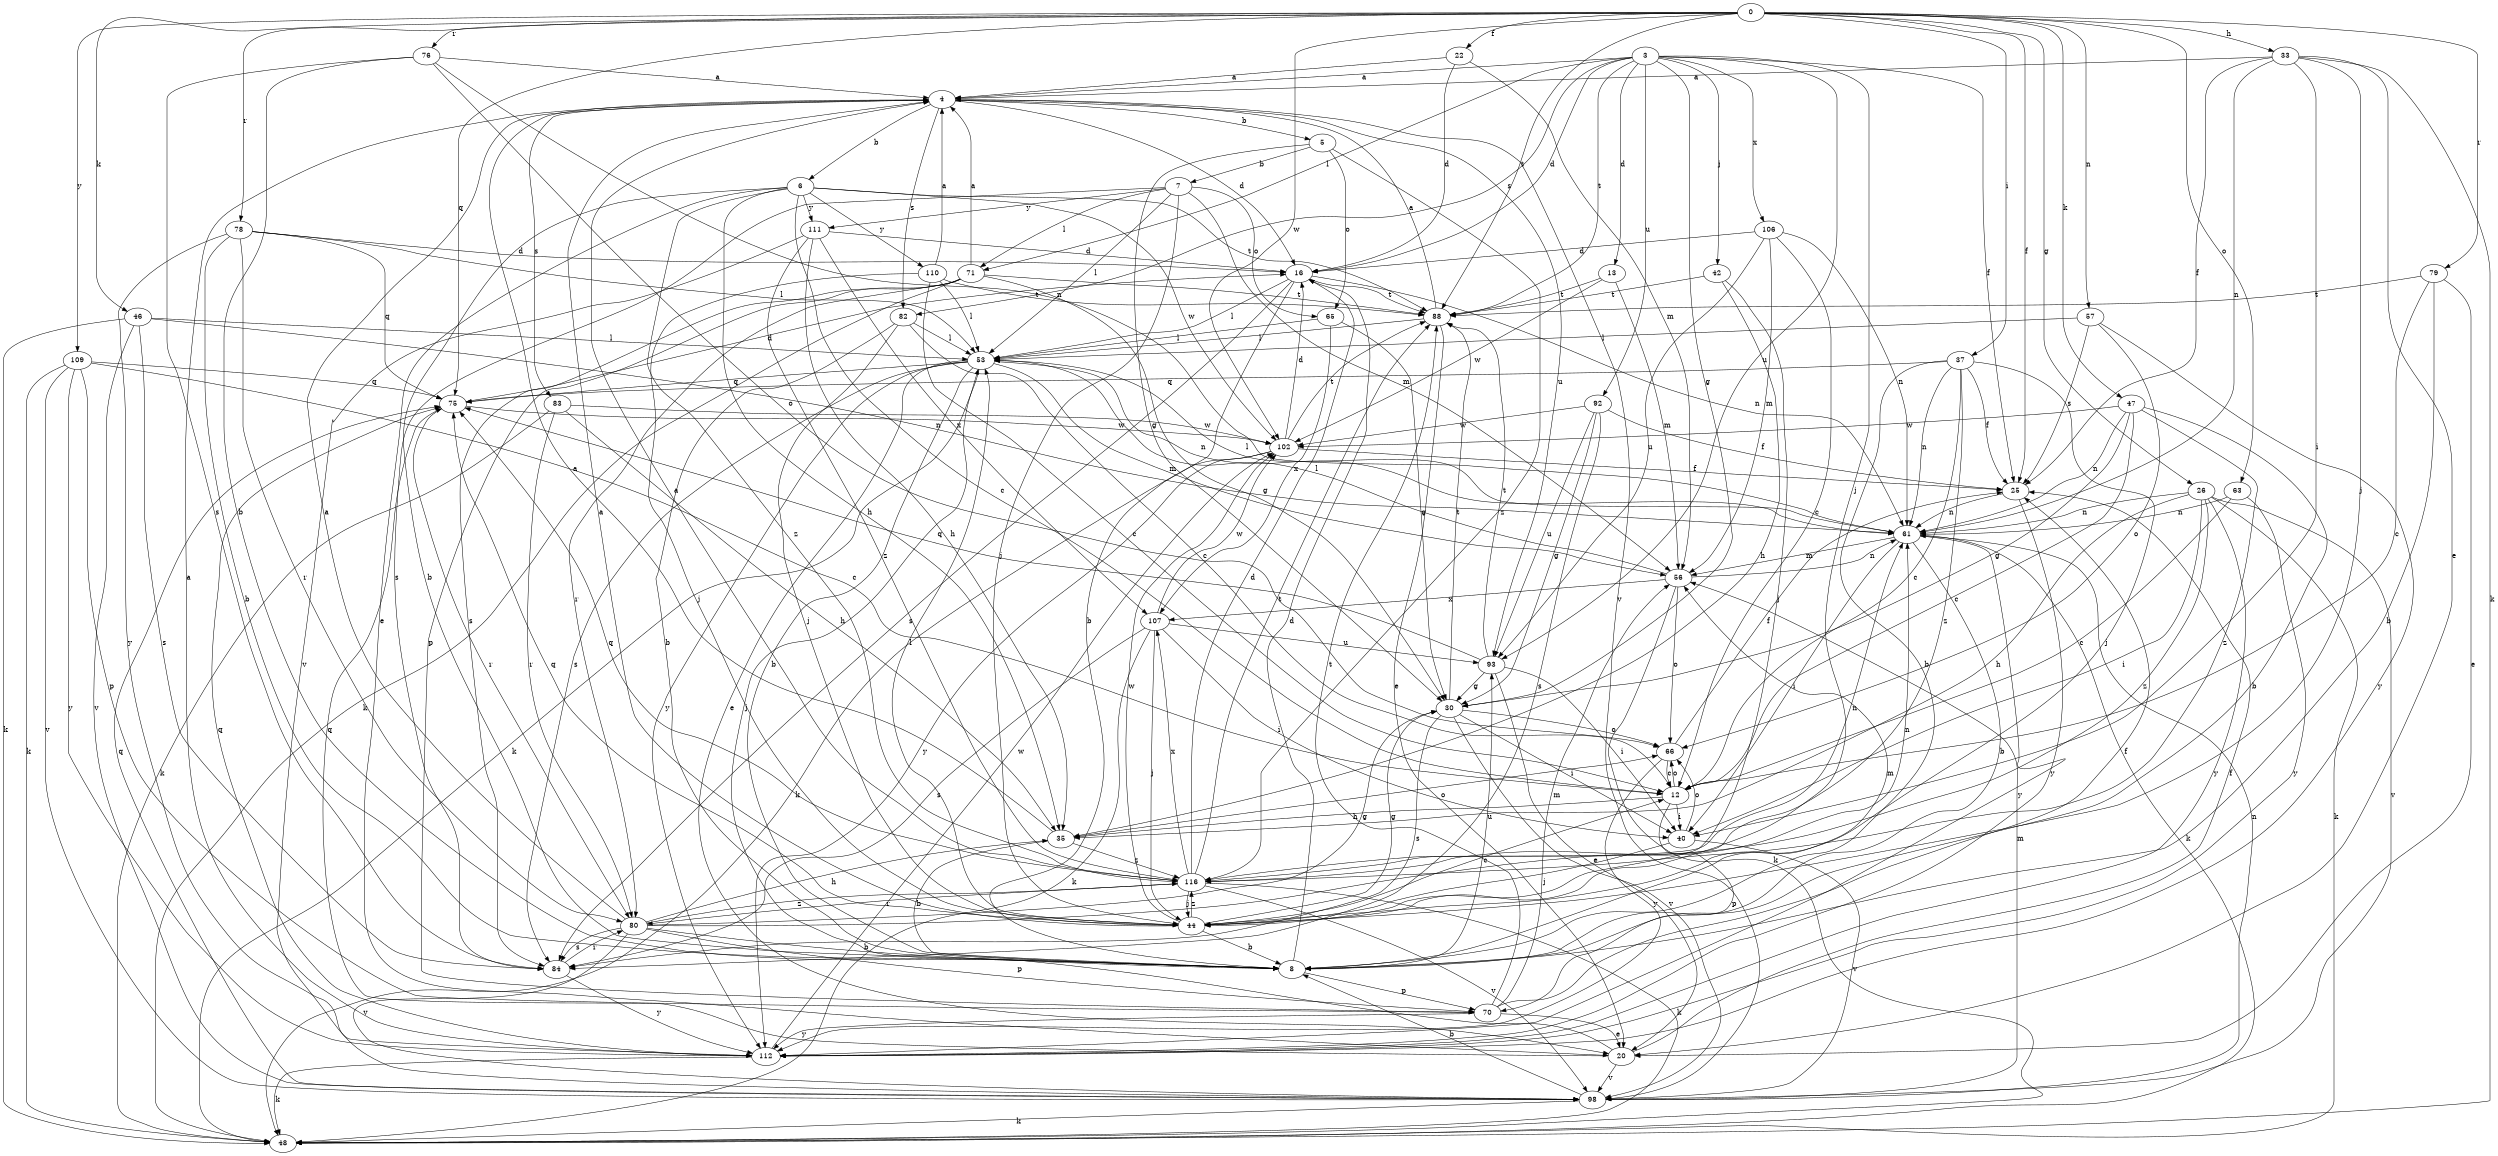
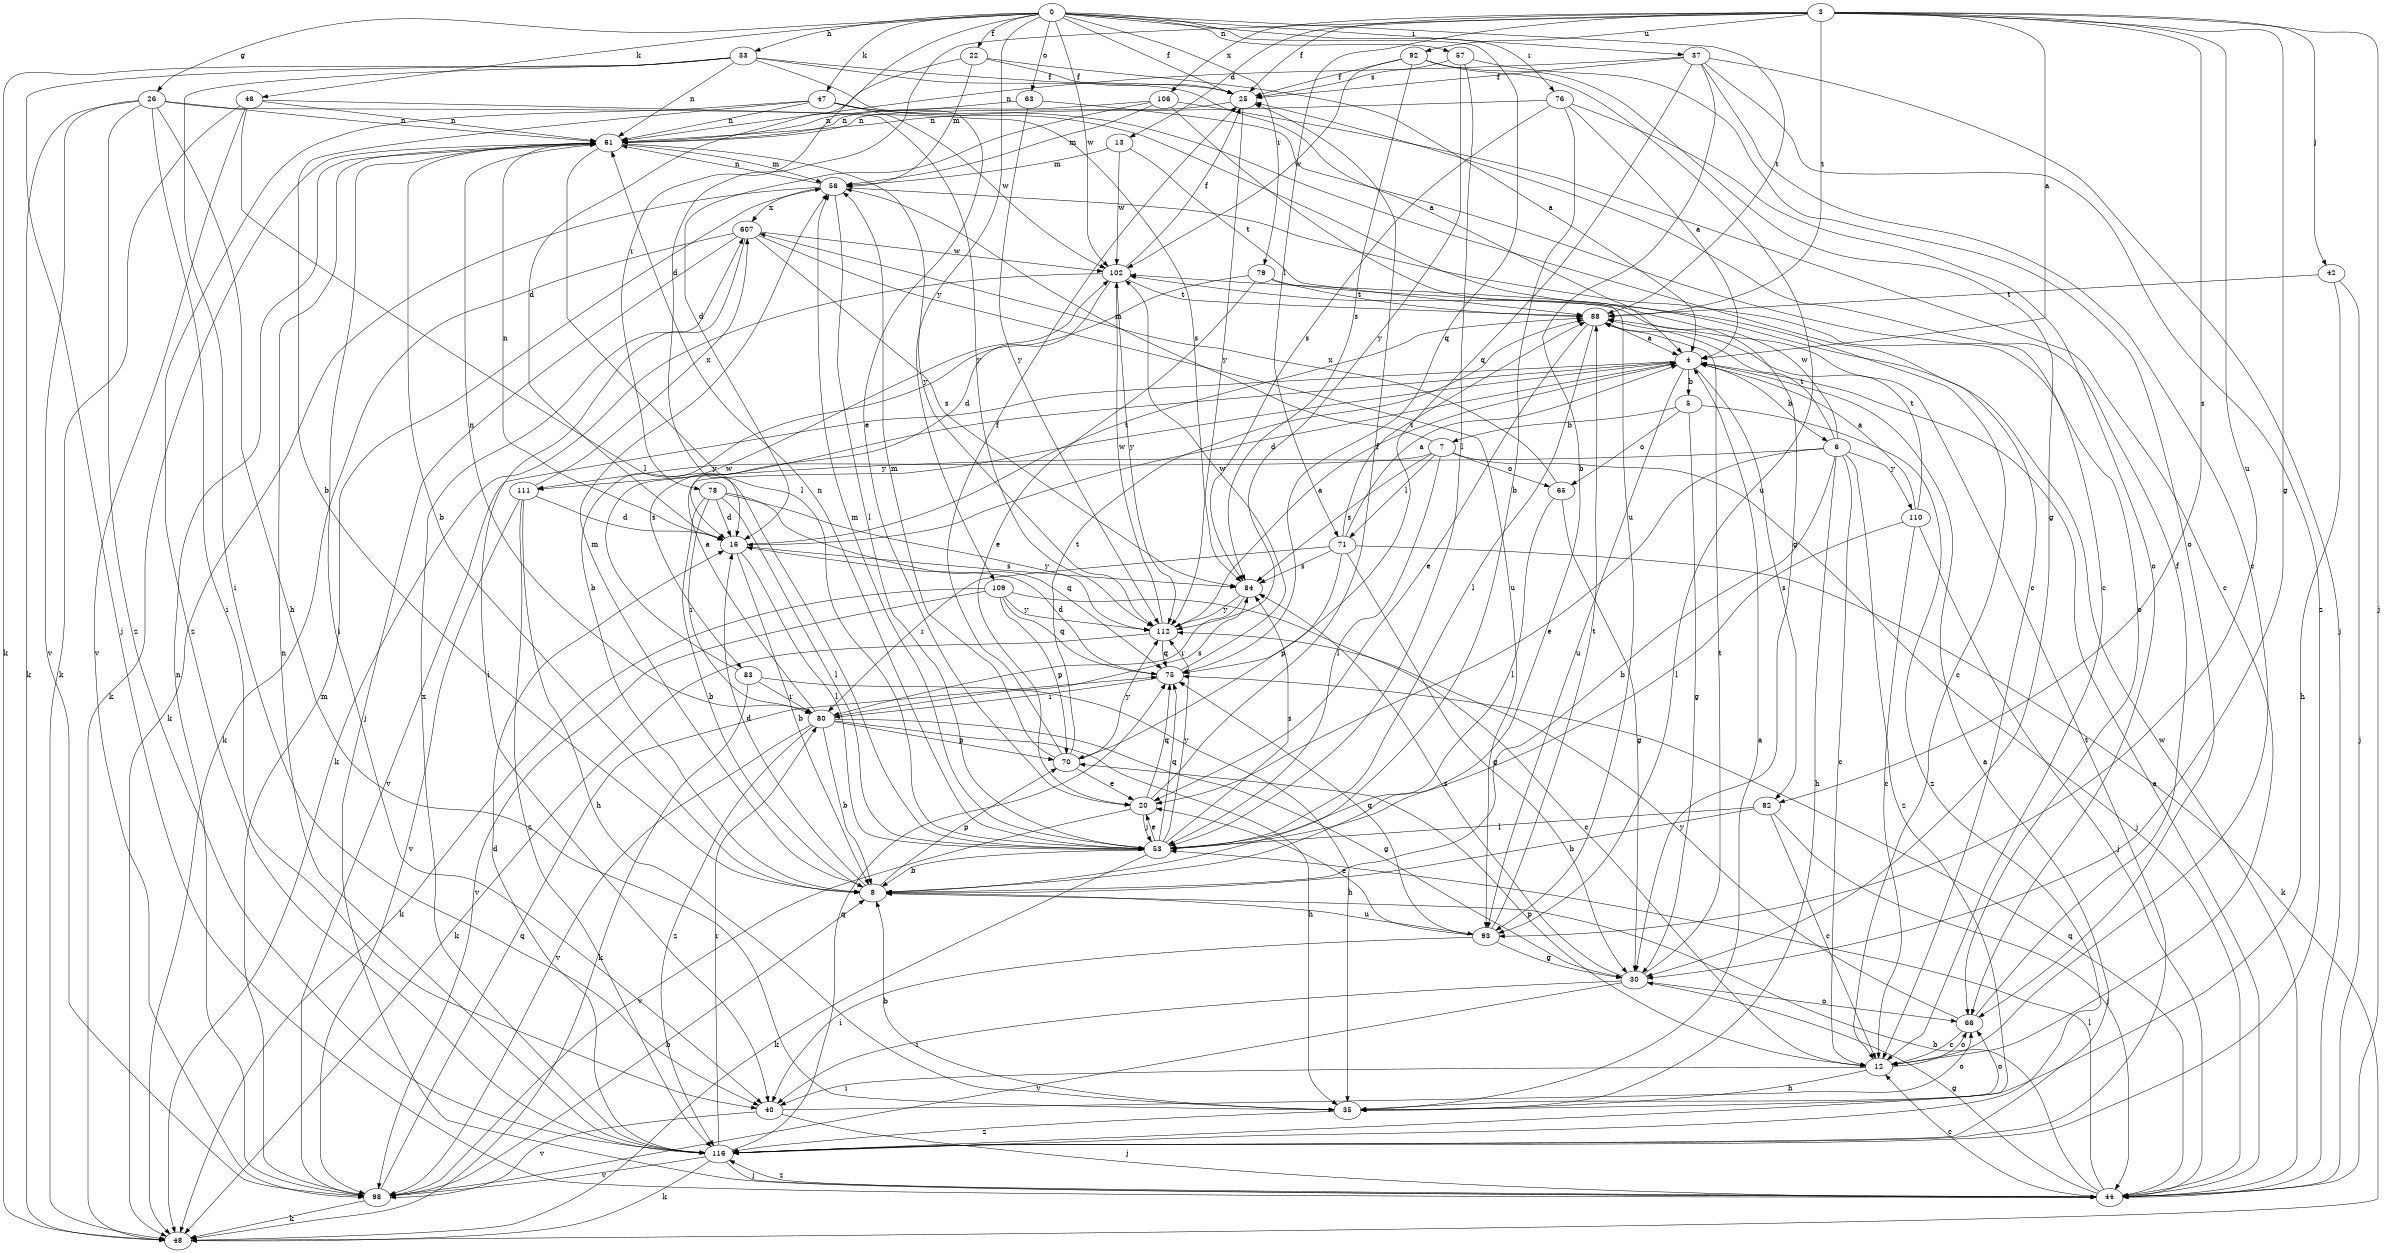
none -> (1064, 78)
(1155, 622) -> (747, 230)
